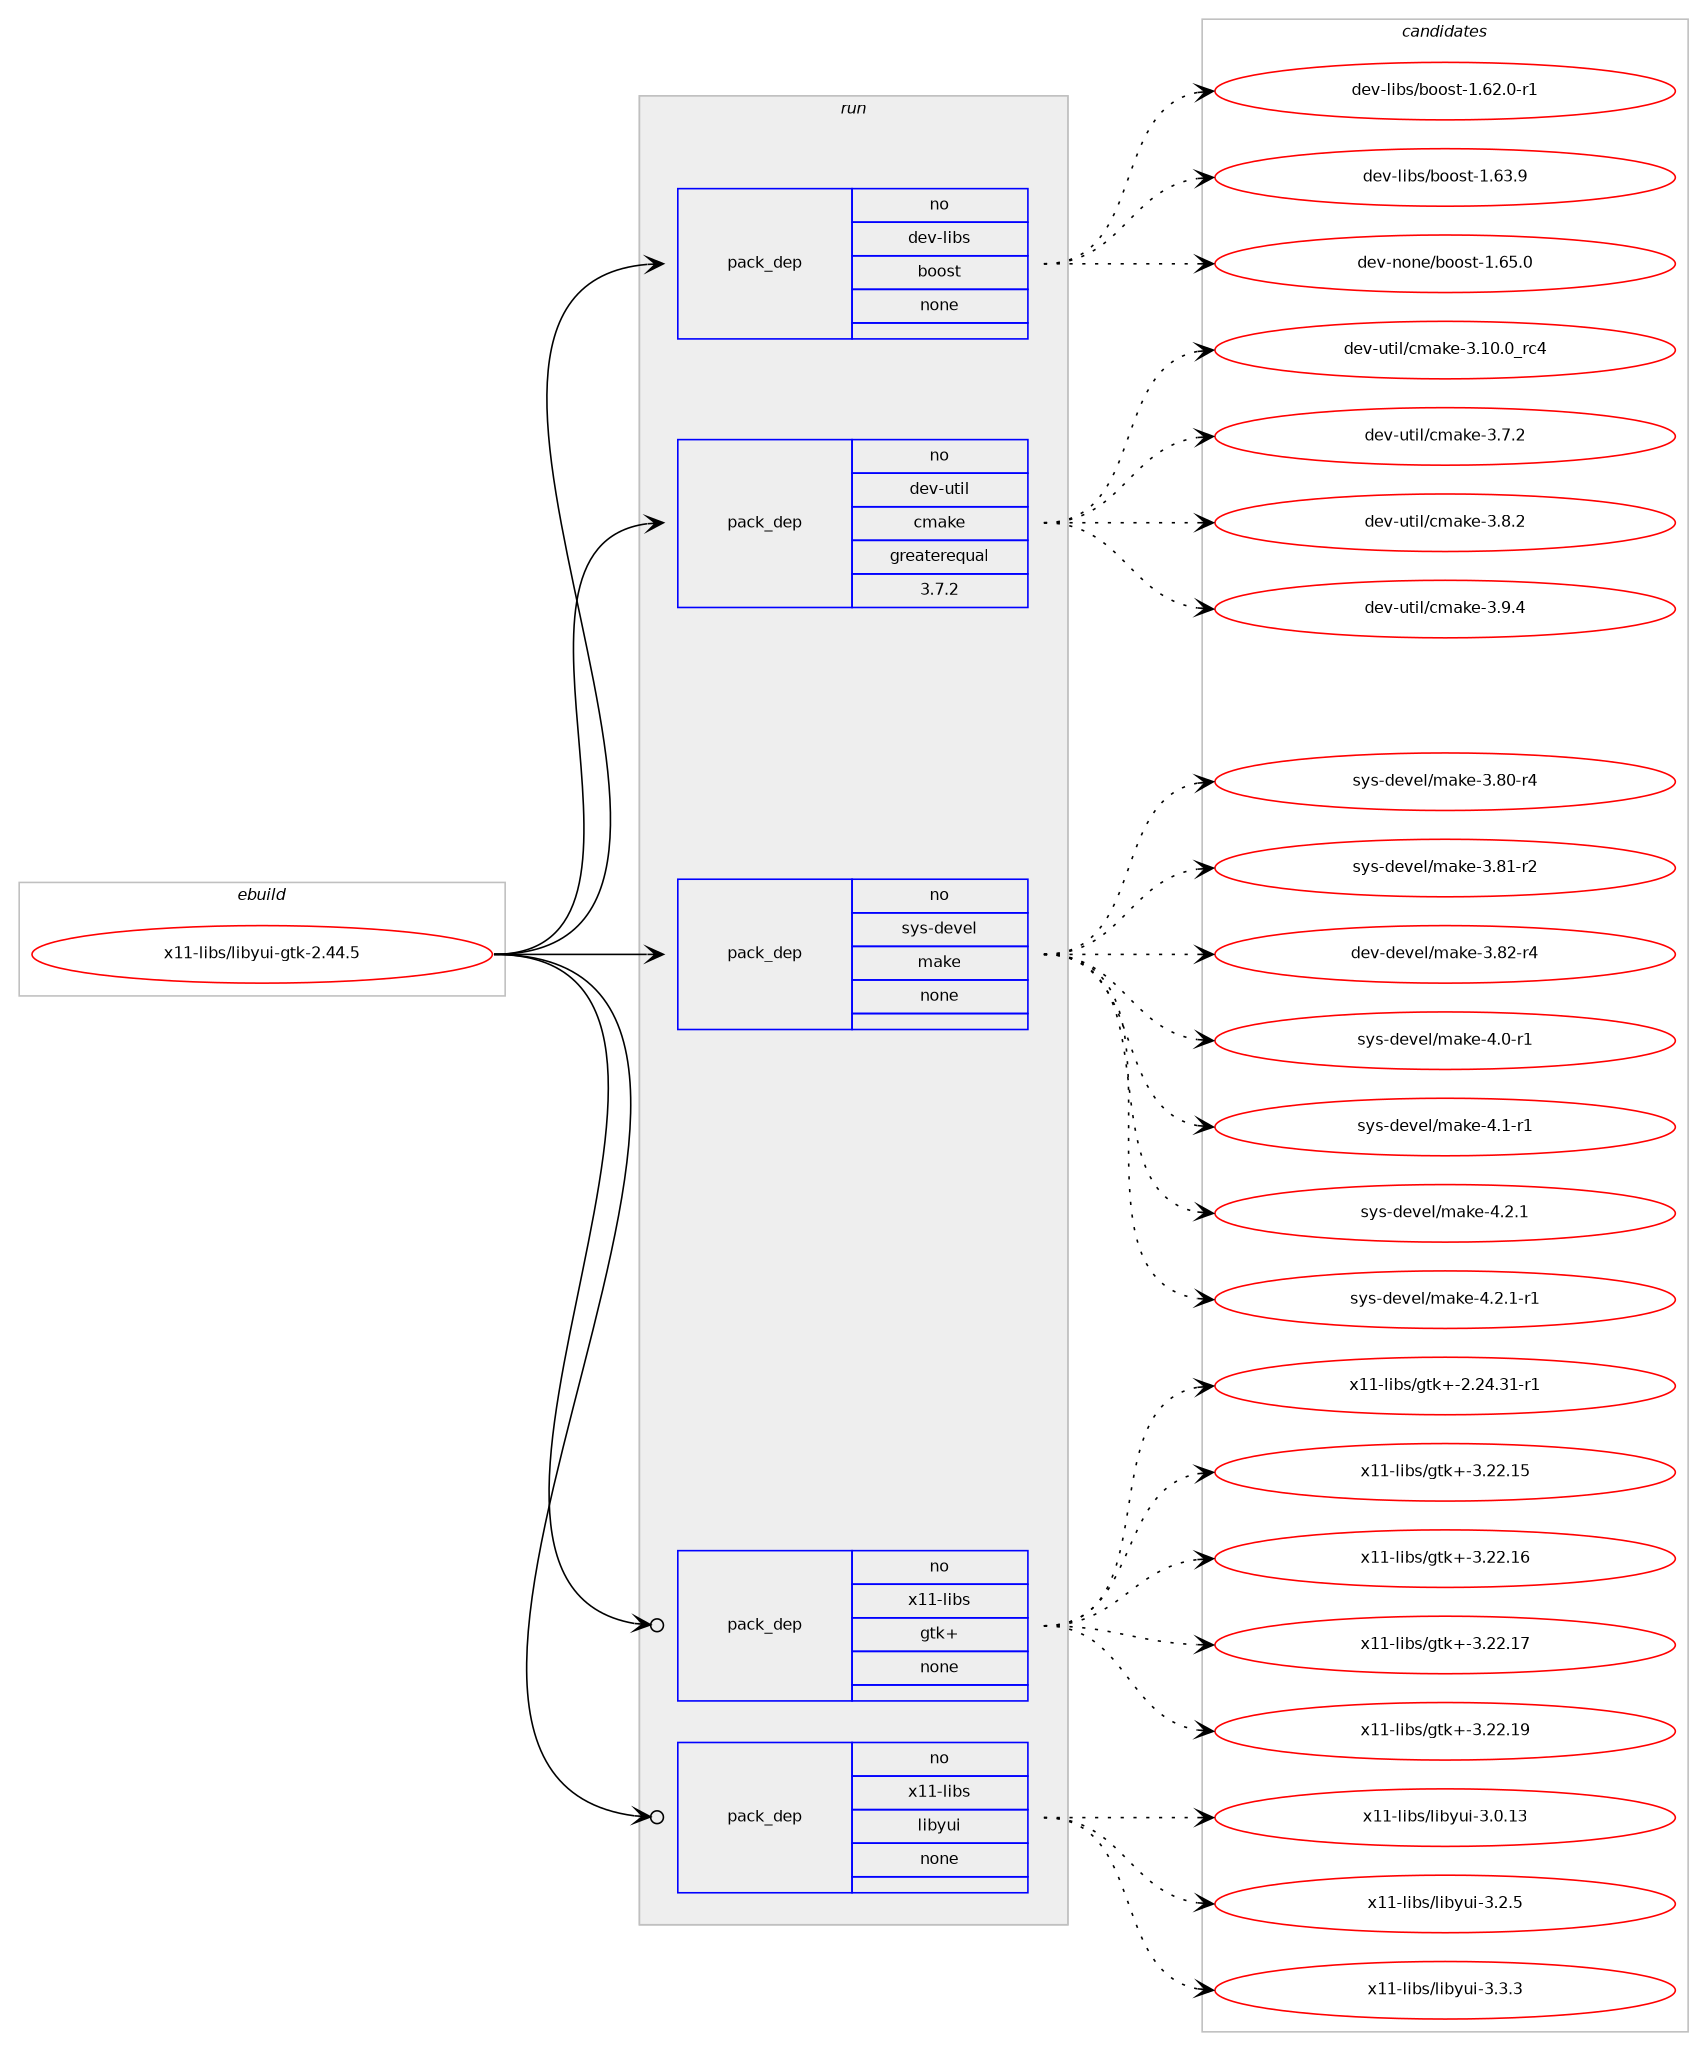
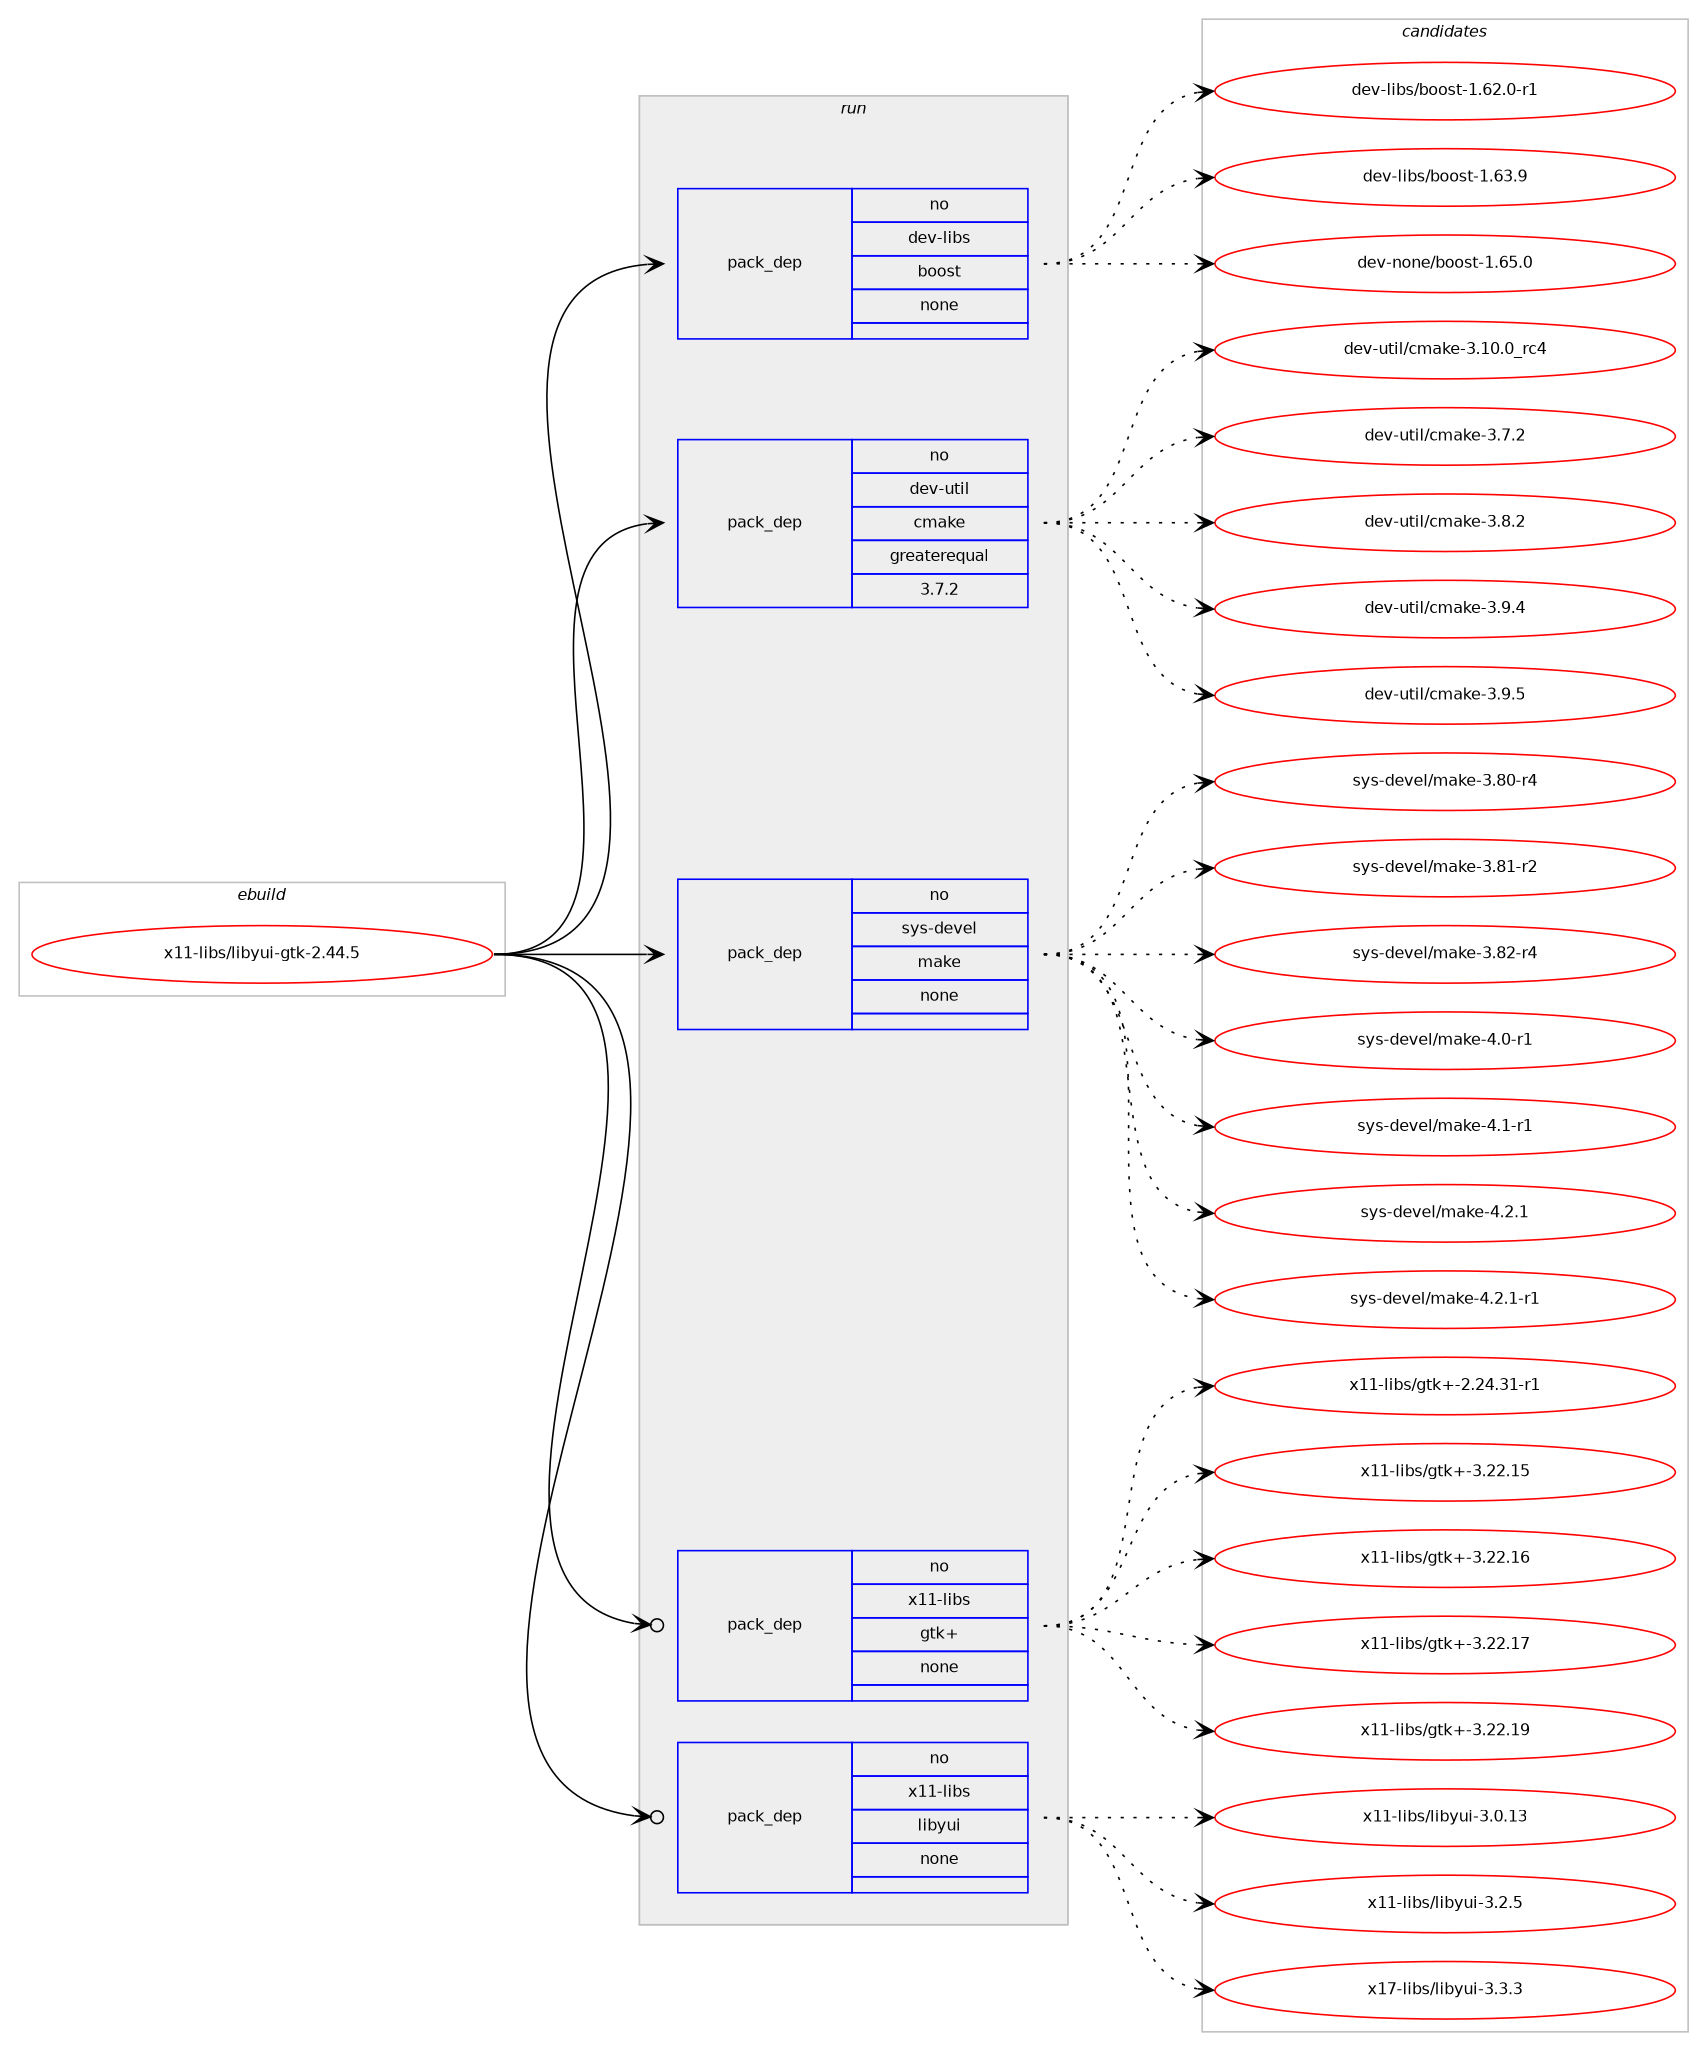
none -> (1445, 695)
(1445, 954) -> (1445, 954)
(1445, 1990) -> (1445, 1990)
